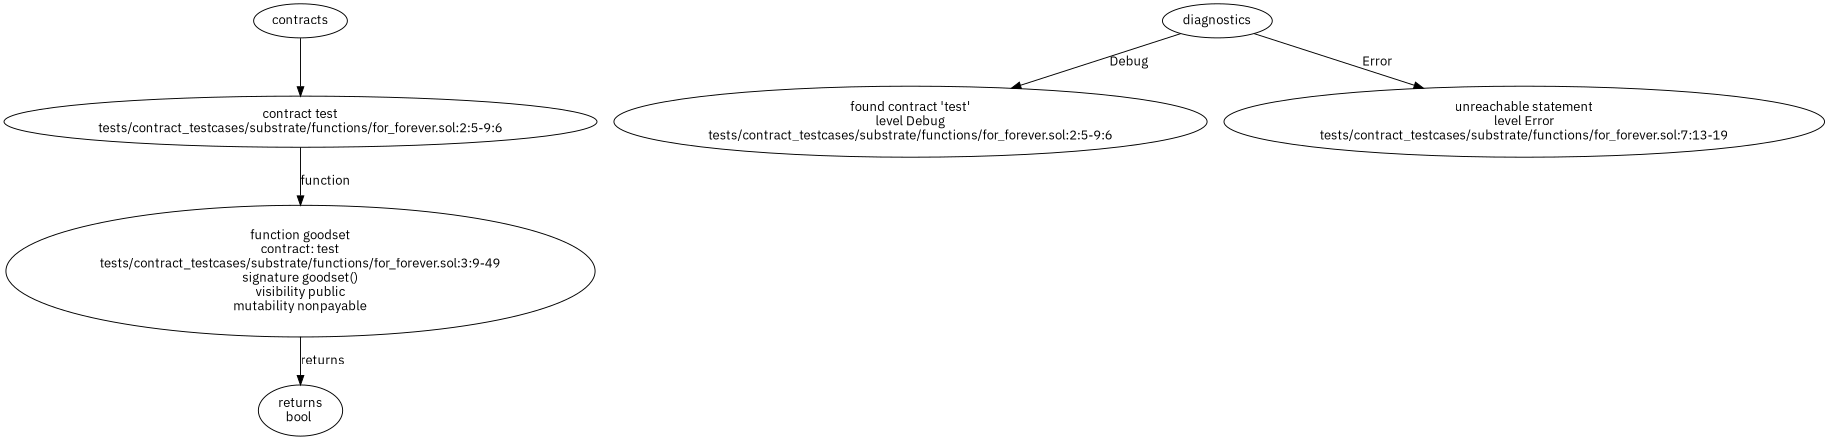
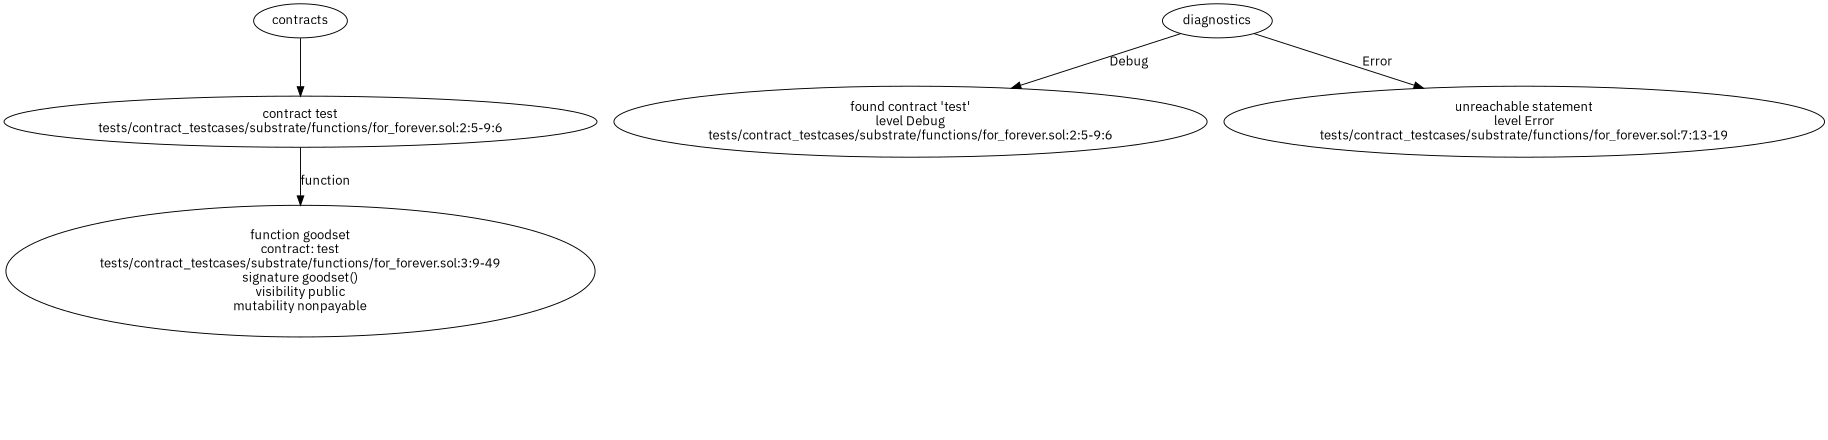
(301, 411) -> none
